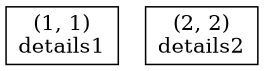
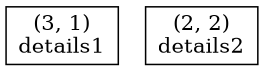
(62, 36) -> (62, 36)
